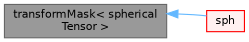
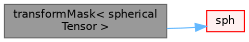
(192, 15) -> (181, 28)
